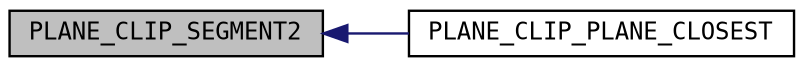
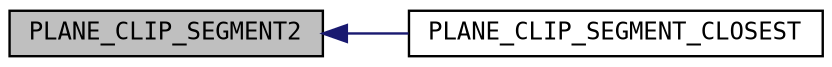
(602, 33) -> (616, 33)
